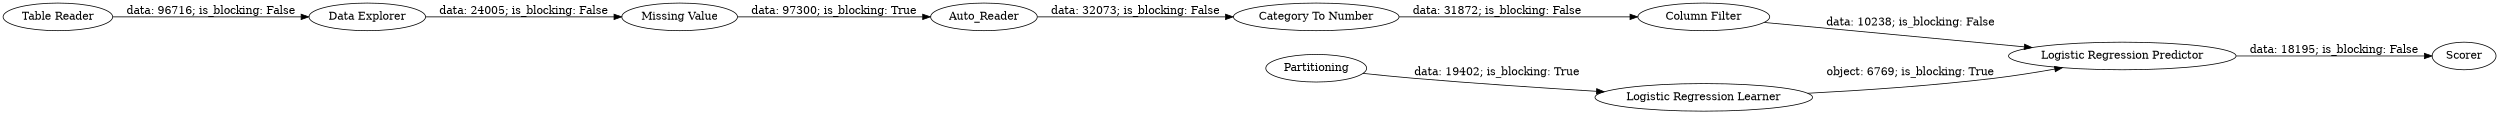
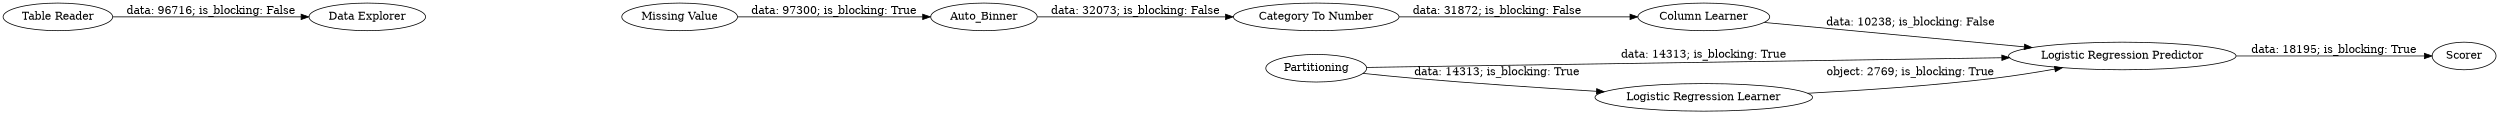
(520, 17) -> none
(984, 17) -> (984, 17)
(1704, 17) -> (1704, 17)
(2334, 50) -> (2334, 50)
none -> (1684, 63)
(1497, 72) -> (1497, 72)
(1911, 72) -> (1911, 72)
